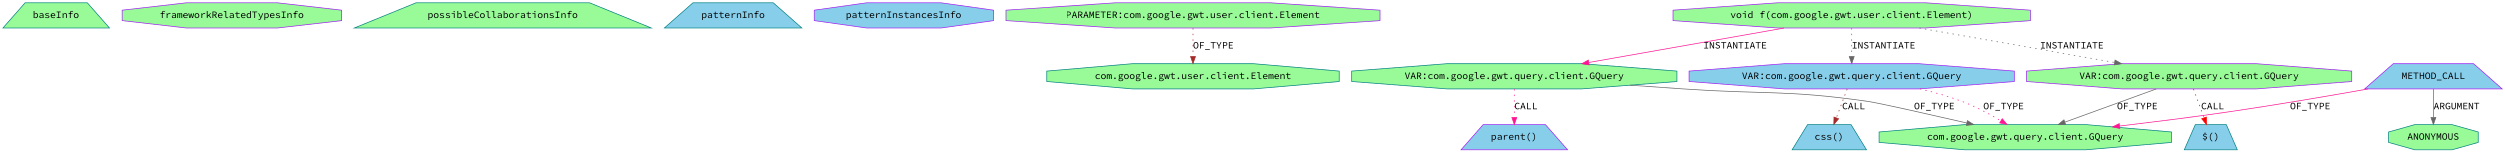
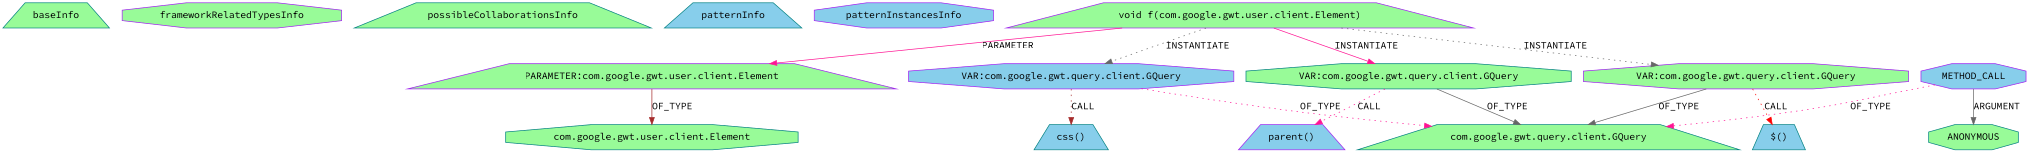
(1193, 15) -> (652, 76)
(1852, 15) -> (1240, 15)
(1193, 42) -> (652, 103)
none -> (949, 45)
(2433, 76) -> (1974, 76)
(2244, 110) -> (1805, 110)
(2025, 137) -> (1549, 137)
